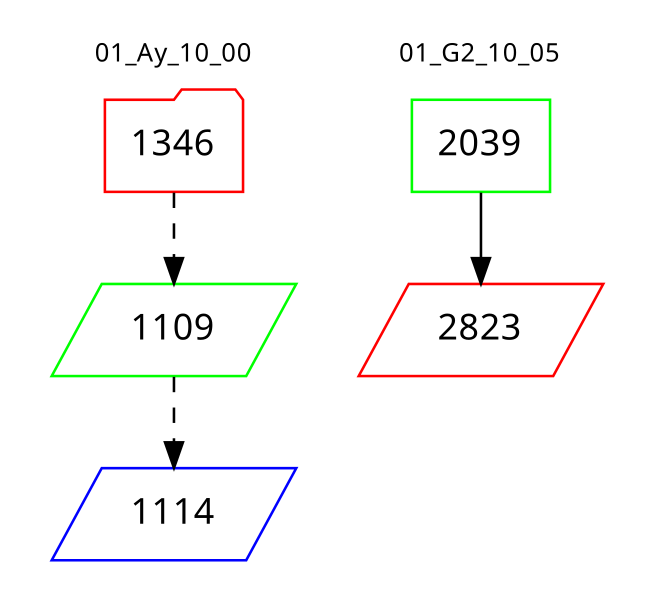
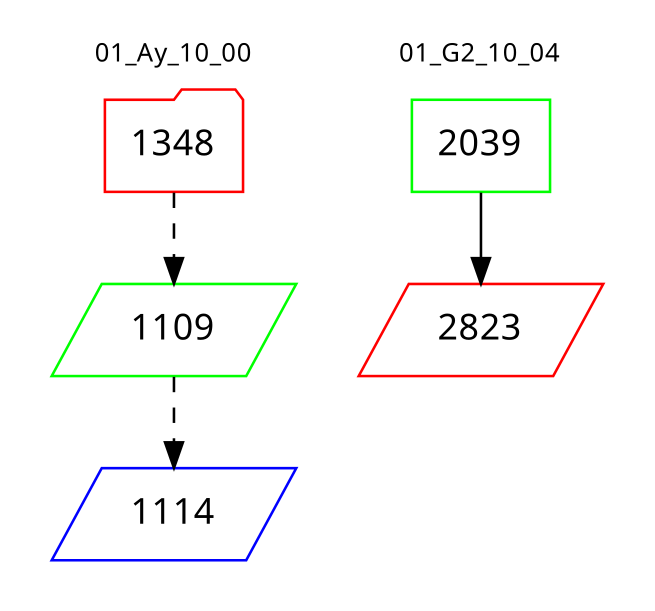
(481, 55) -> (481, 55)
(174, 146) -> (174, 146)
